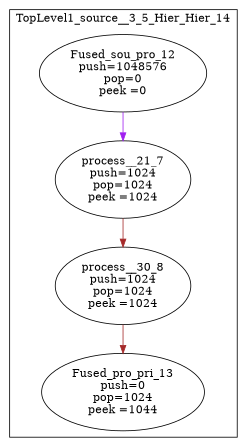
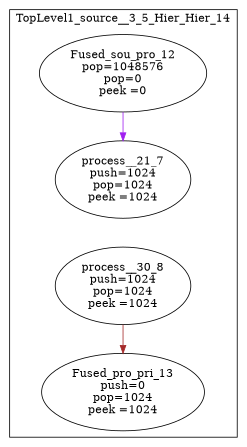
(123, 73) -> (123, 73)
(123, 229) -> none
(123, 392) -> (123, 392)
